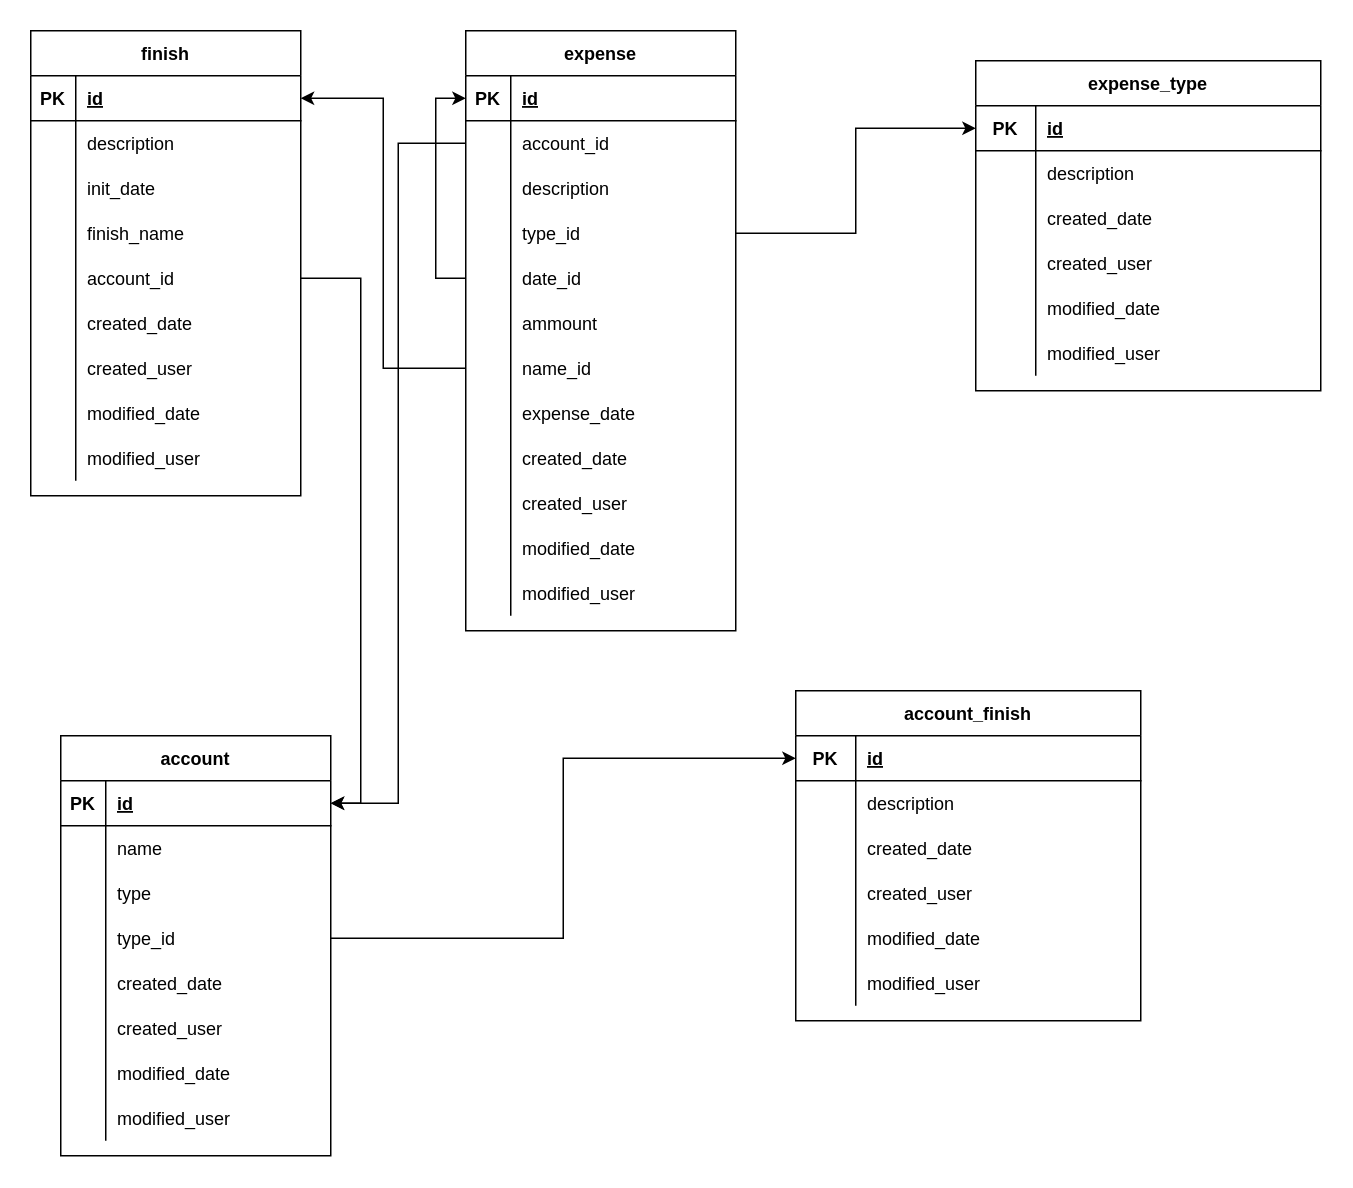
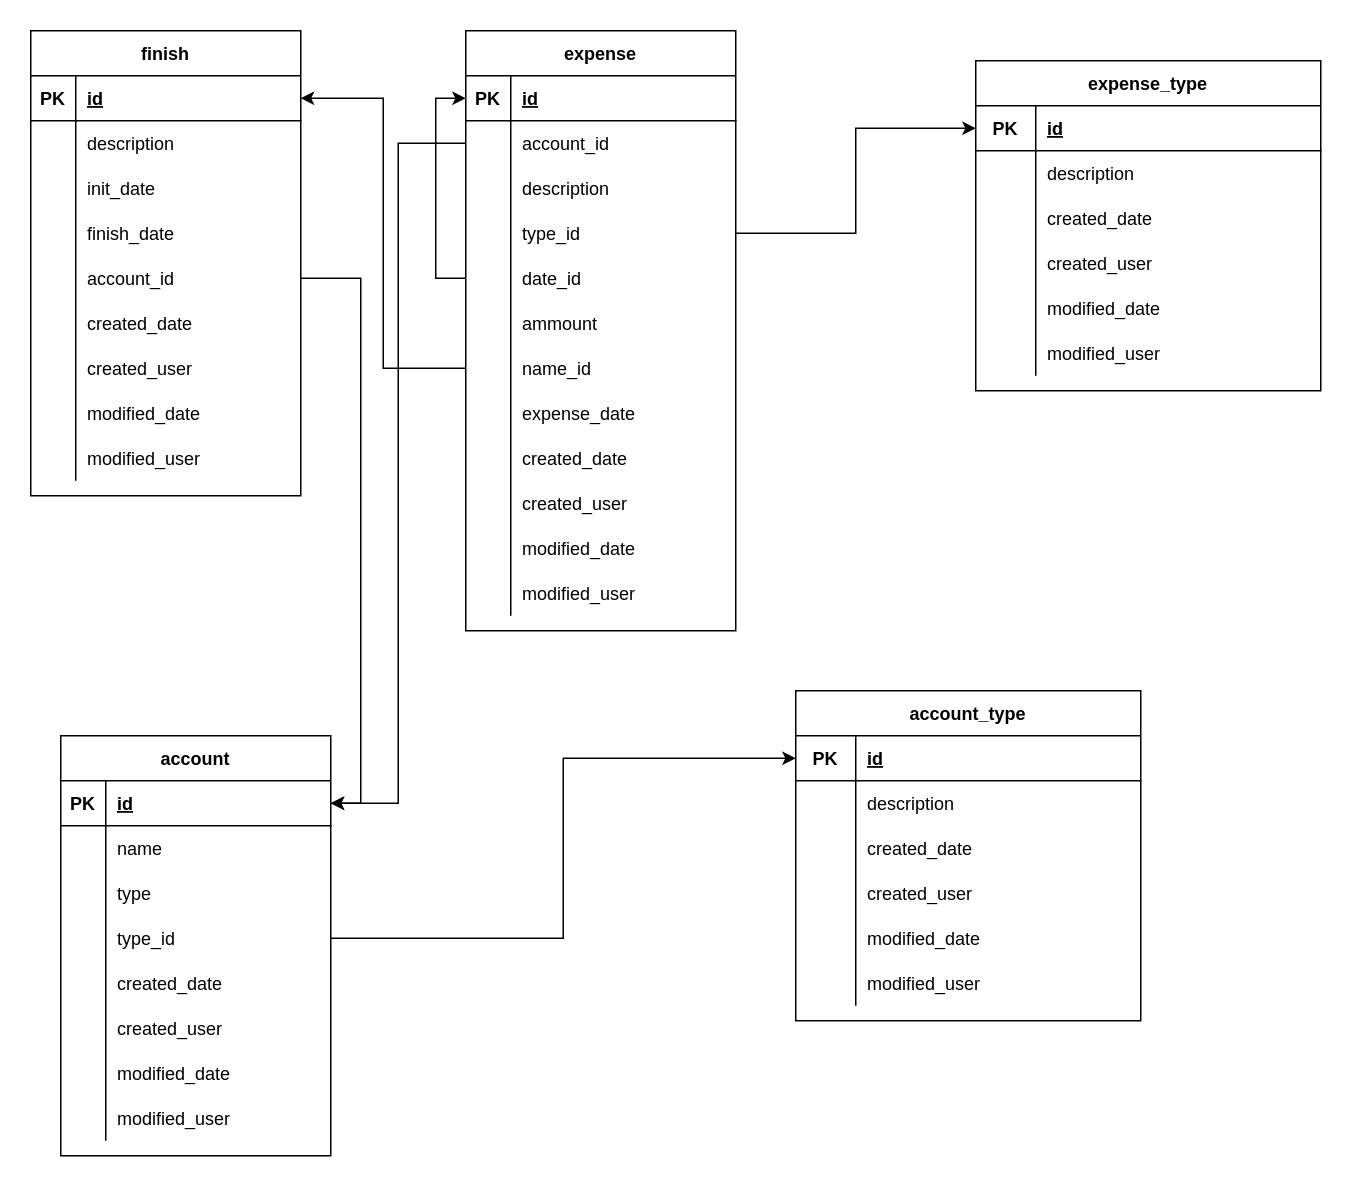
(138, 234) -> (138, 234)
(968, 714) -> (968, 714)
